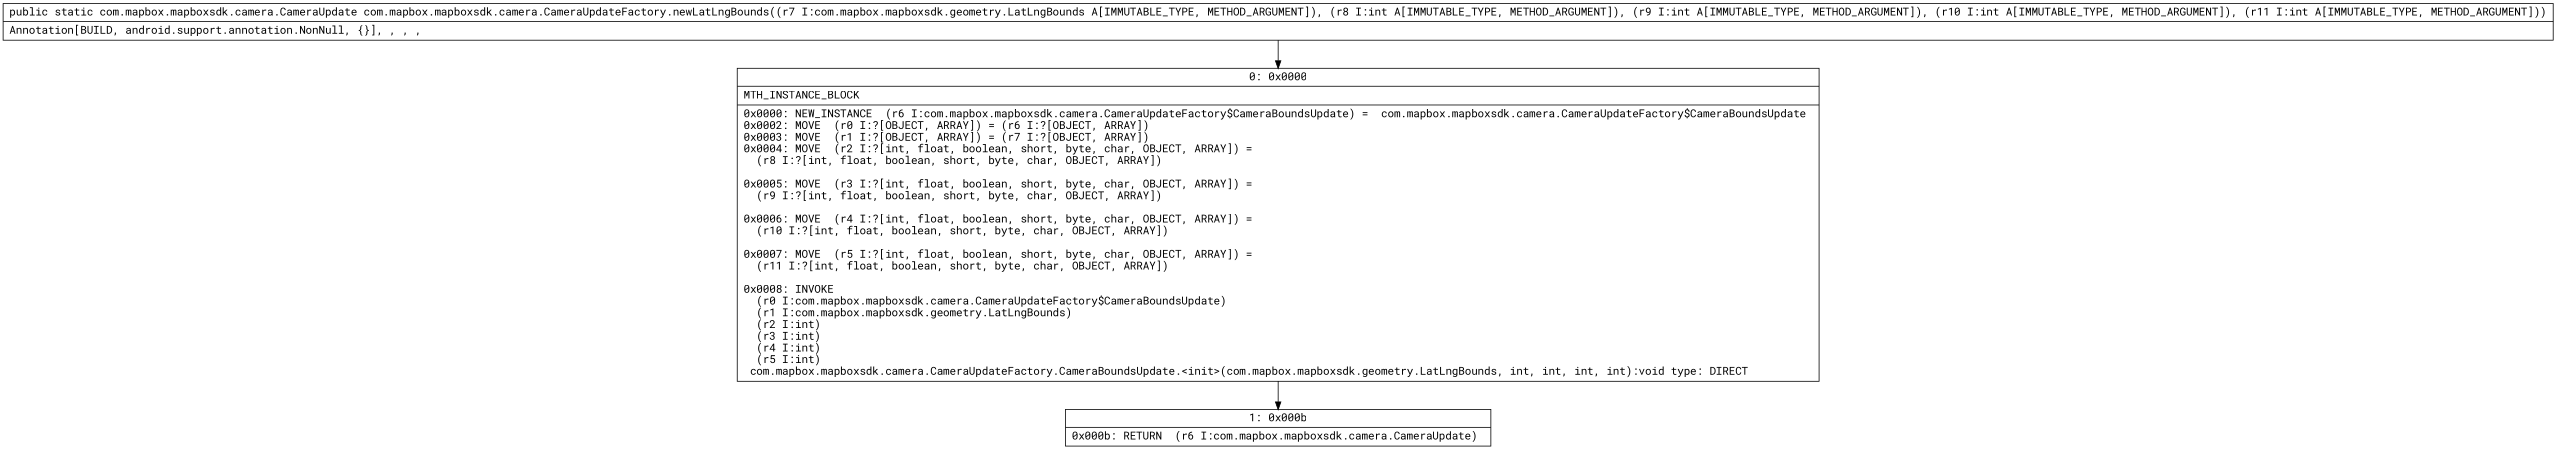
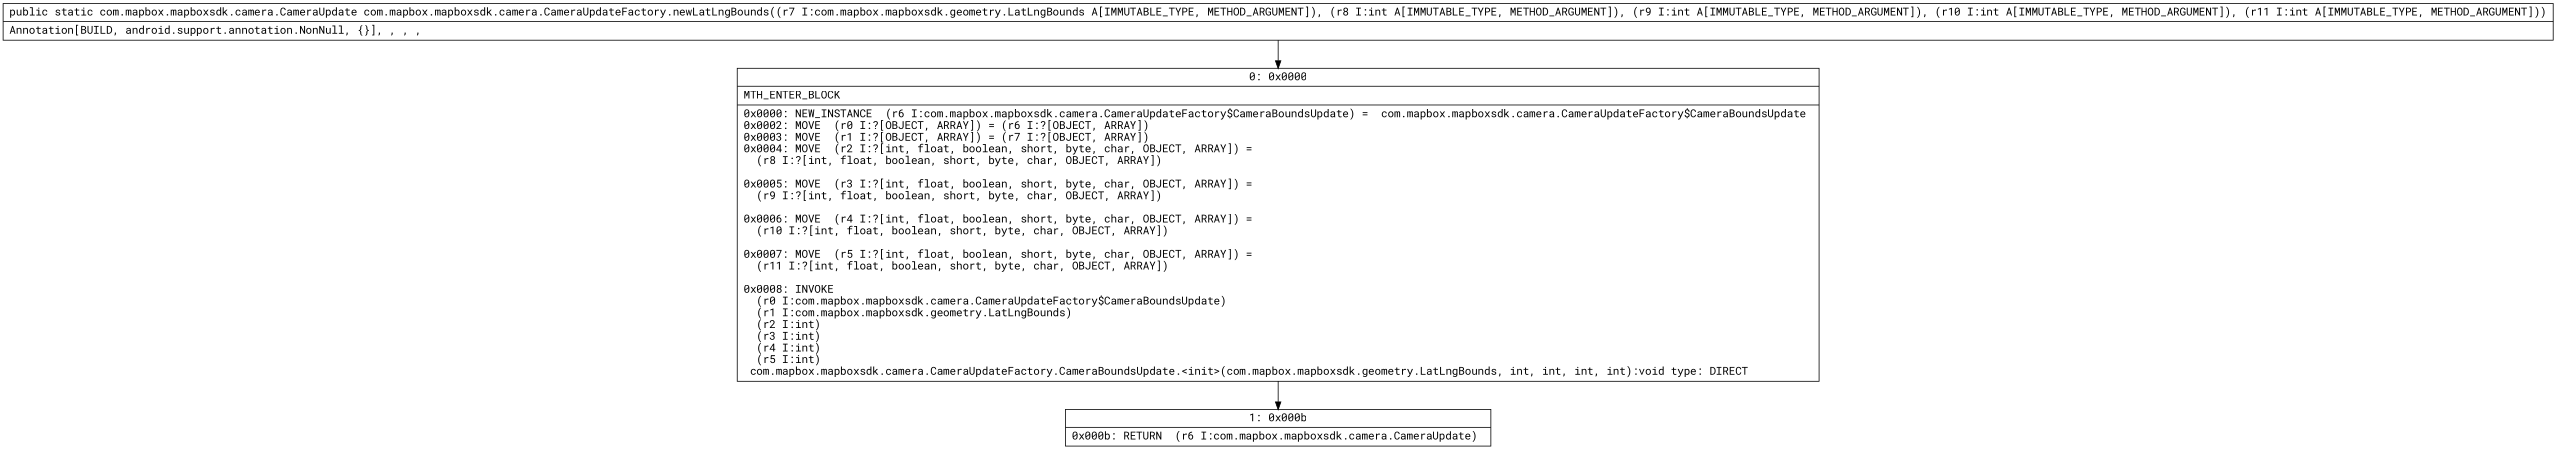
(802, 95) -> (792, 95)
